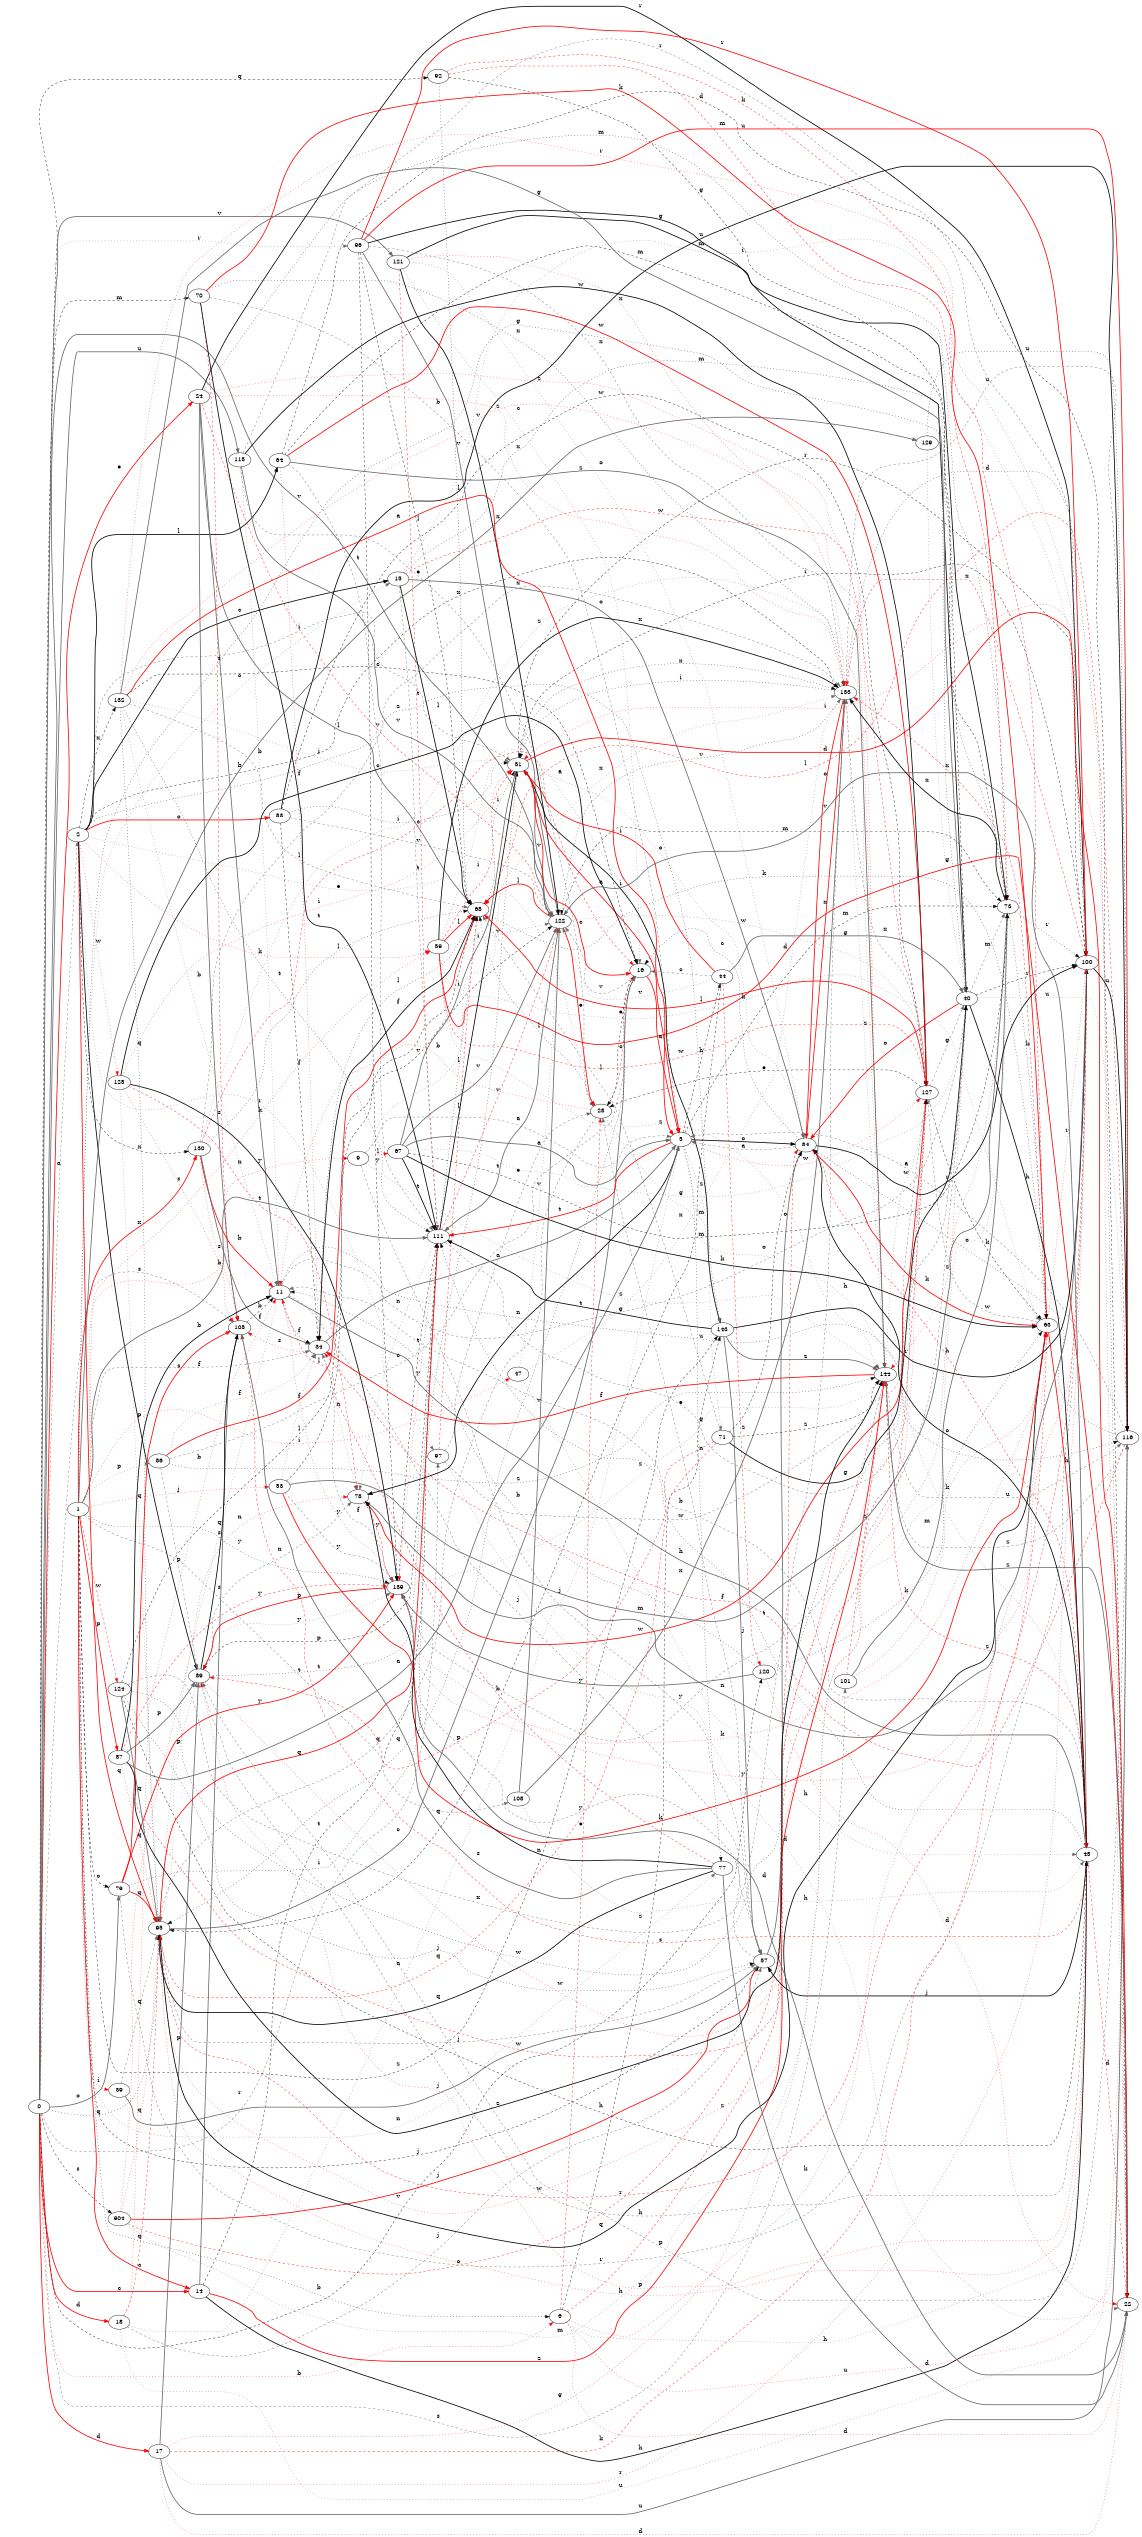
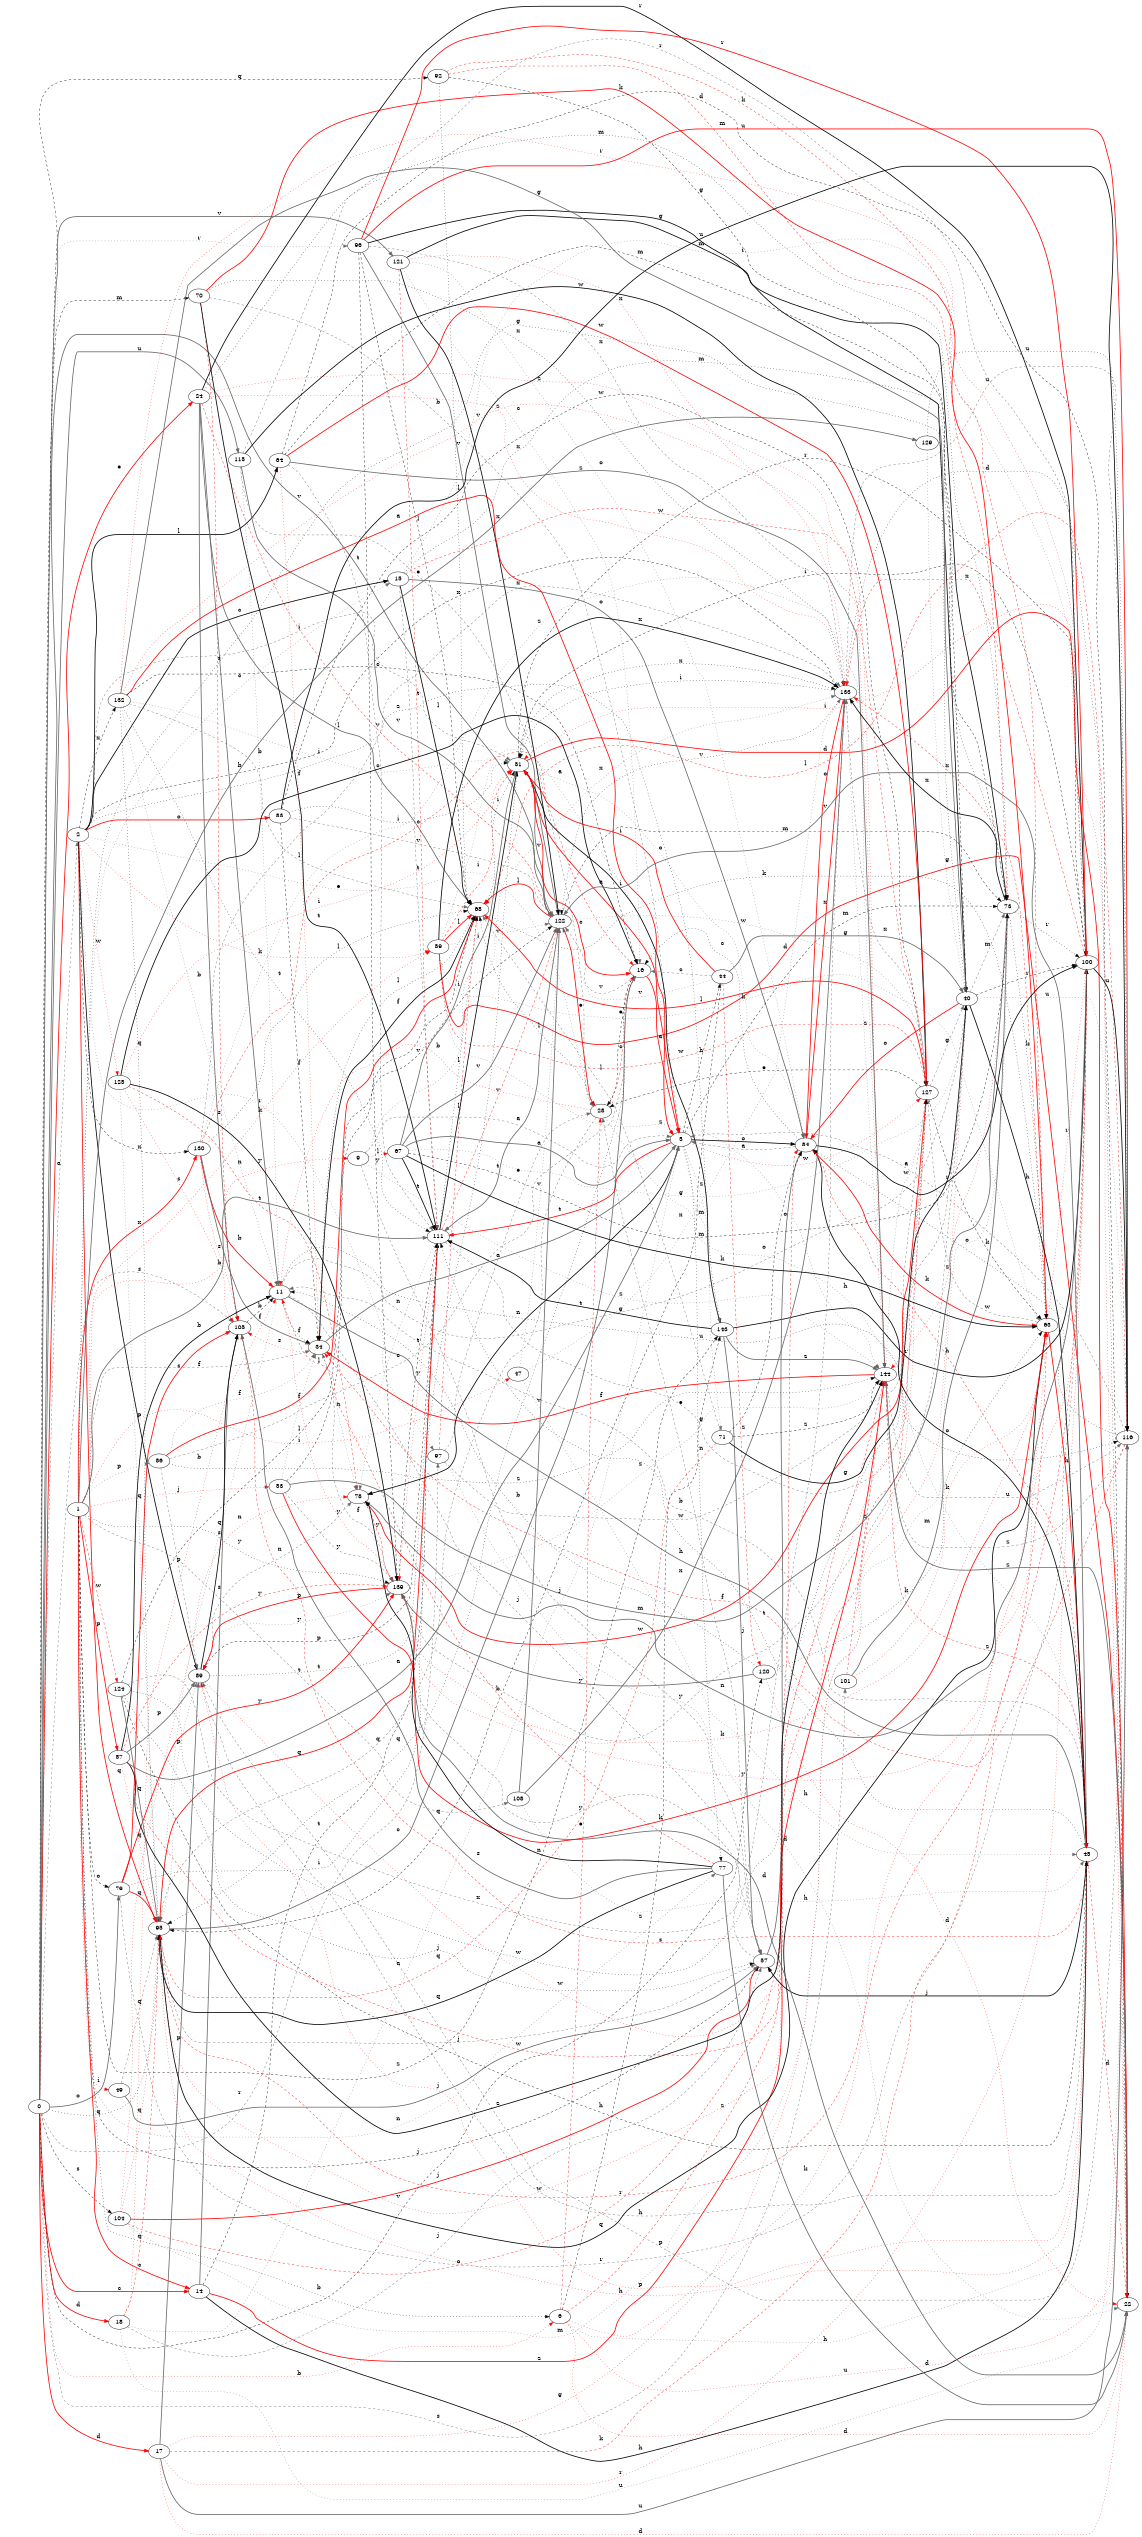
(529, 1700) -> none
(119, 2090) -> (119, 2090)
(119, 2219) -> (119, 2219)
